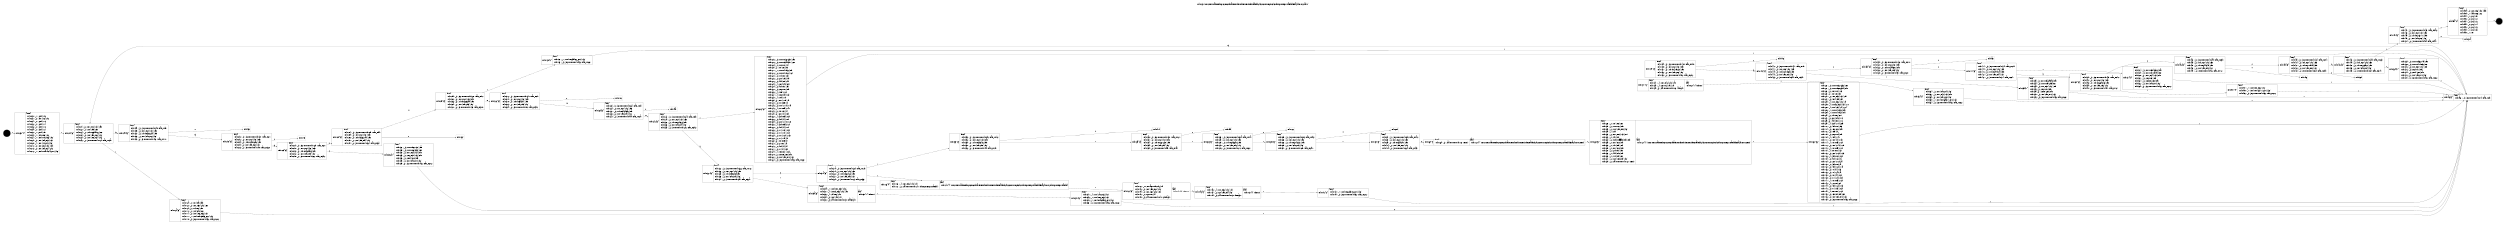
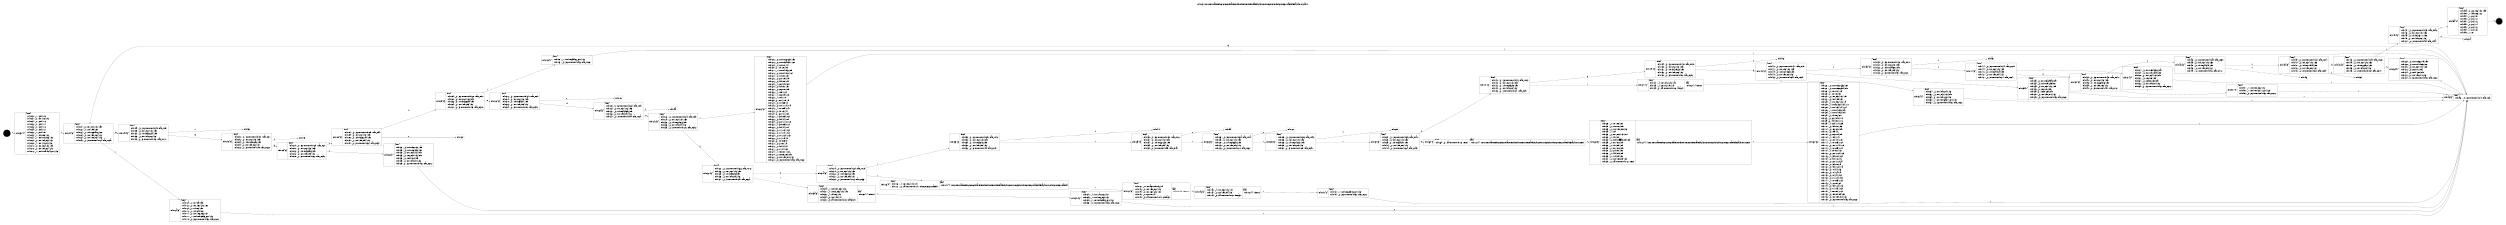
none -> (1504, 85)
